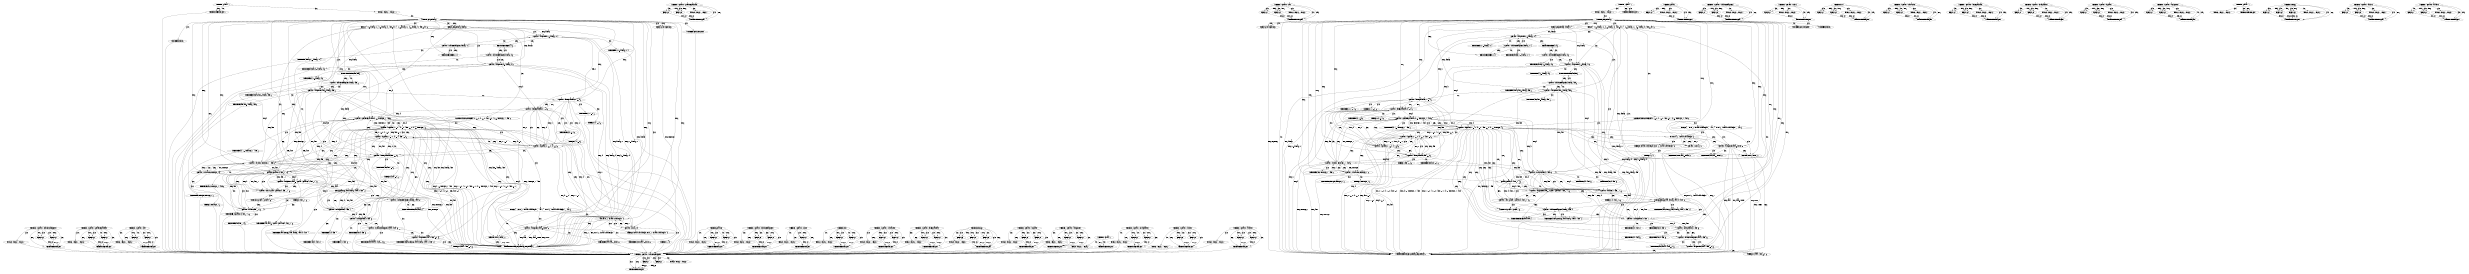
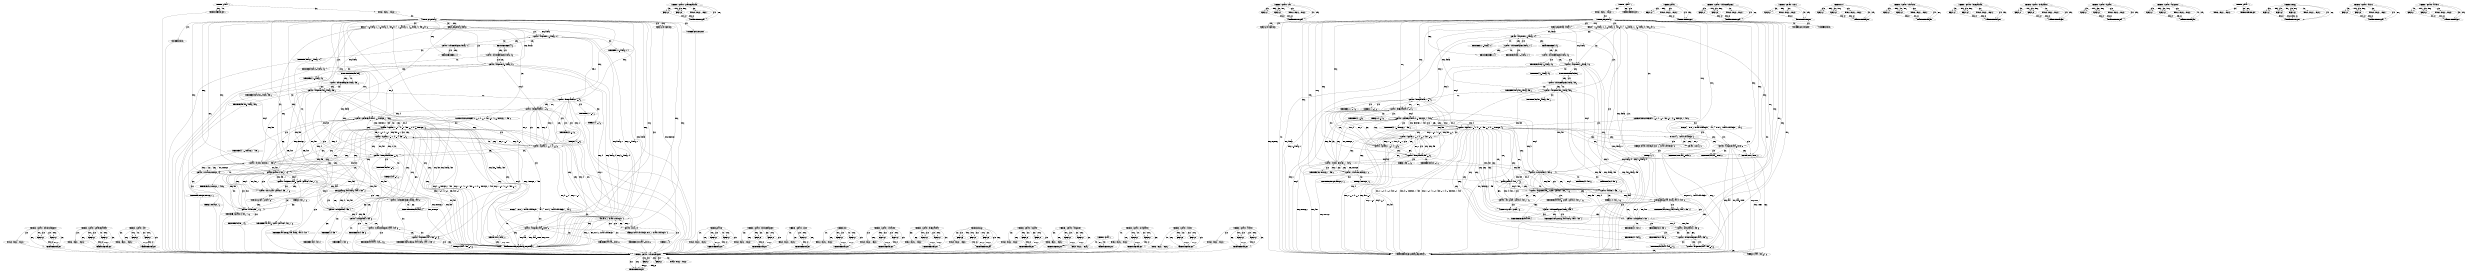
(1612, 196) -> (1607, 196)
none -> (1565, 200)
